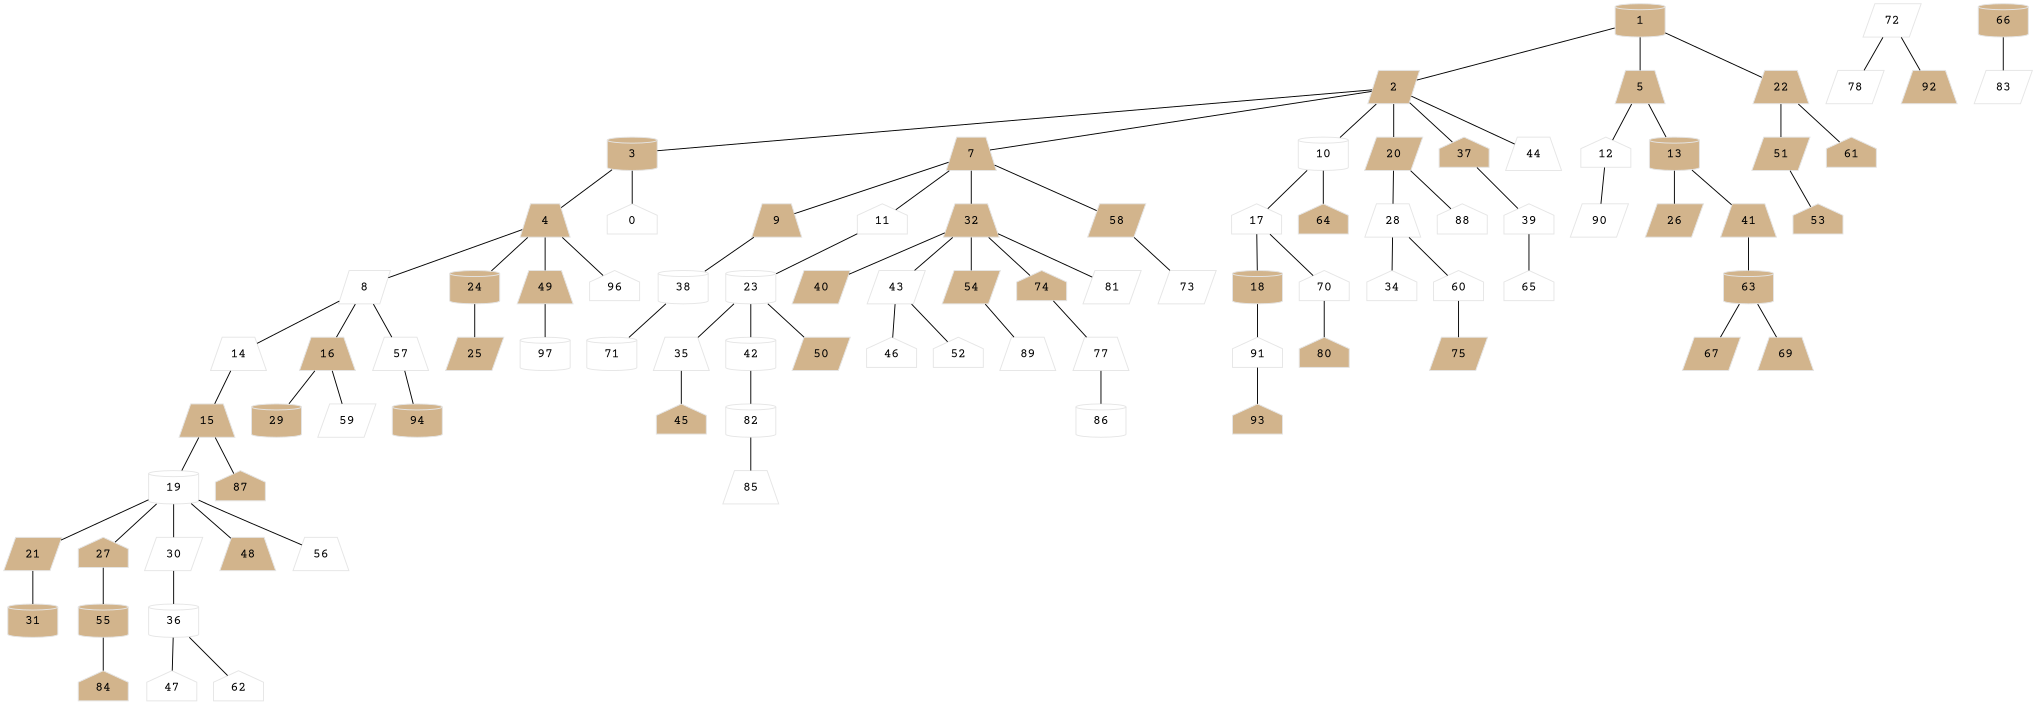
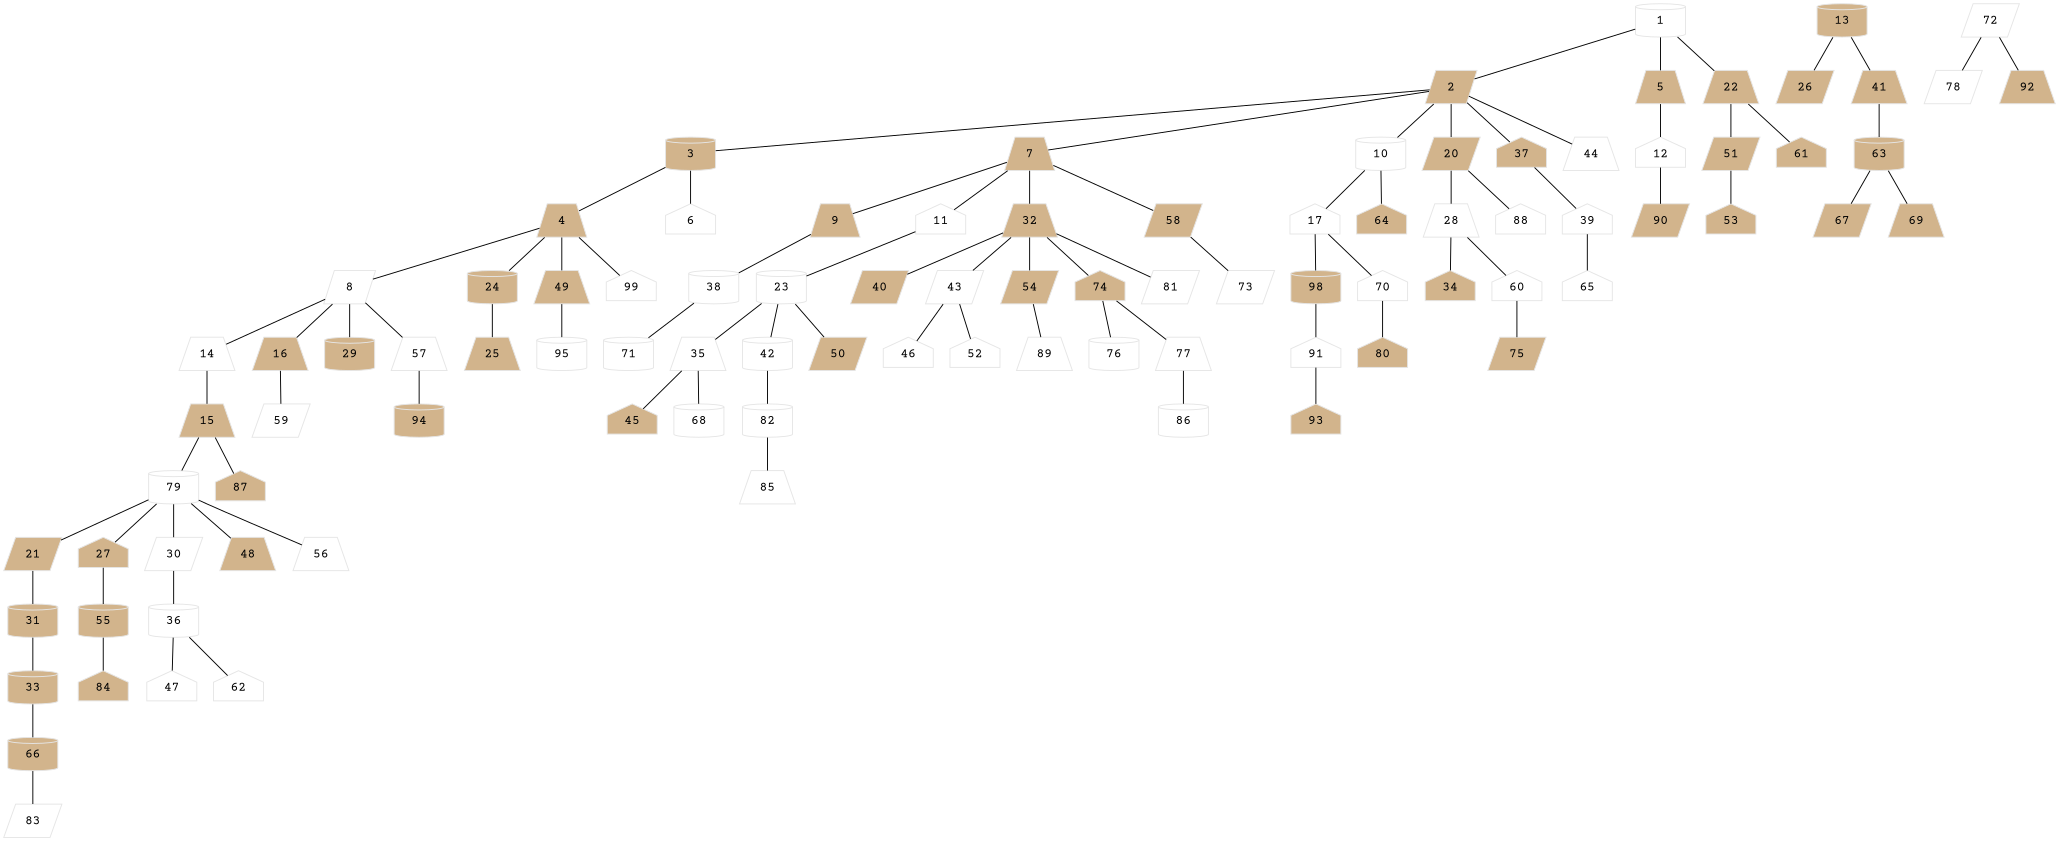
(1640, 20) -> (1660, 20)
(1657, 121) -> none
(632, 220) -> (691, 220)
(1599, 220) -> (1660, 220)
(615, 287) -> (631, 287)
(1257, 287) -> (1316, 287)
(1392, 287) -> (1450, 287)
(475, 354) -> (492, 354)
(545, 354) -> (562, 354)
none -> (1114, 354)
(302, 387) -> (350, 321)
none -> (699, 421)
(174, 487) -> (174, 487)
none -> (33, 687)
